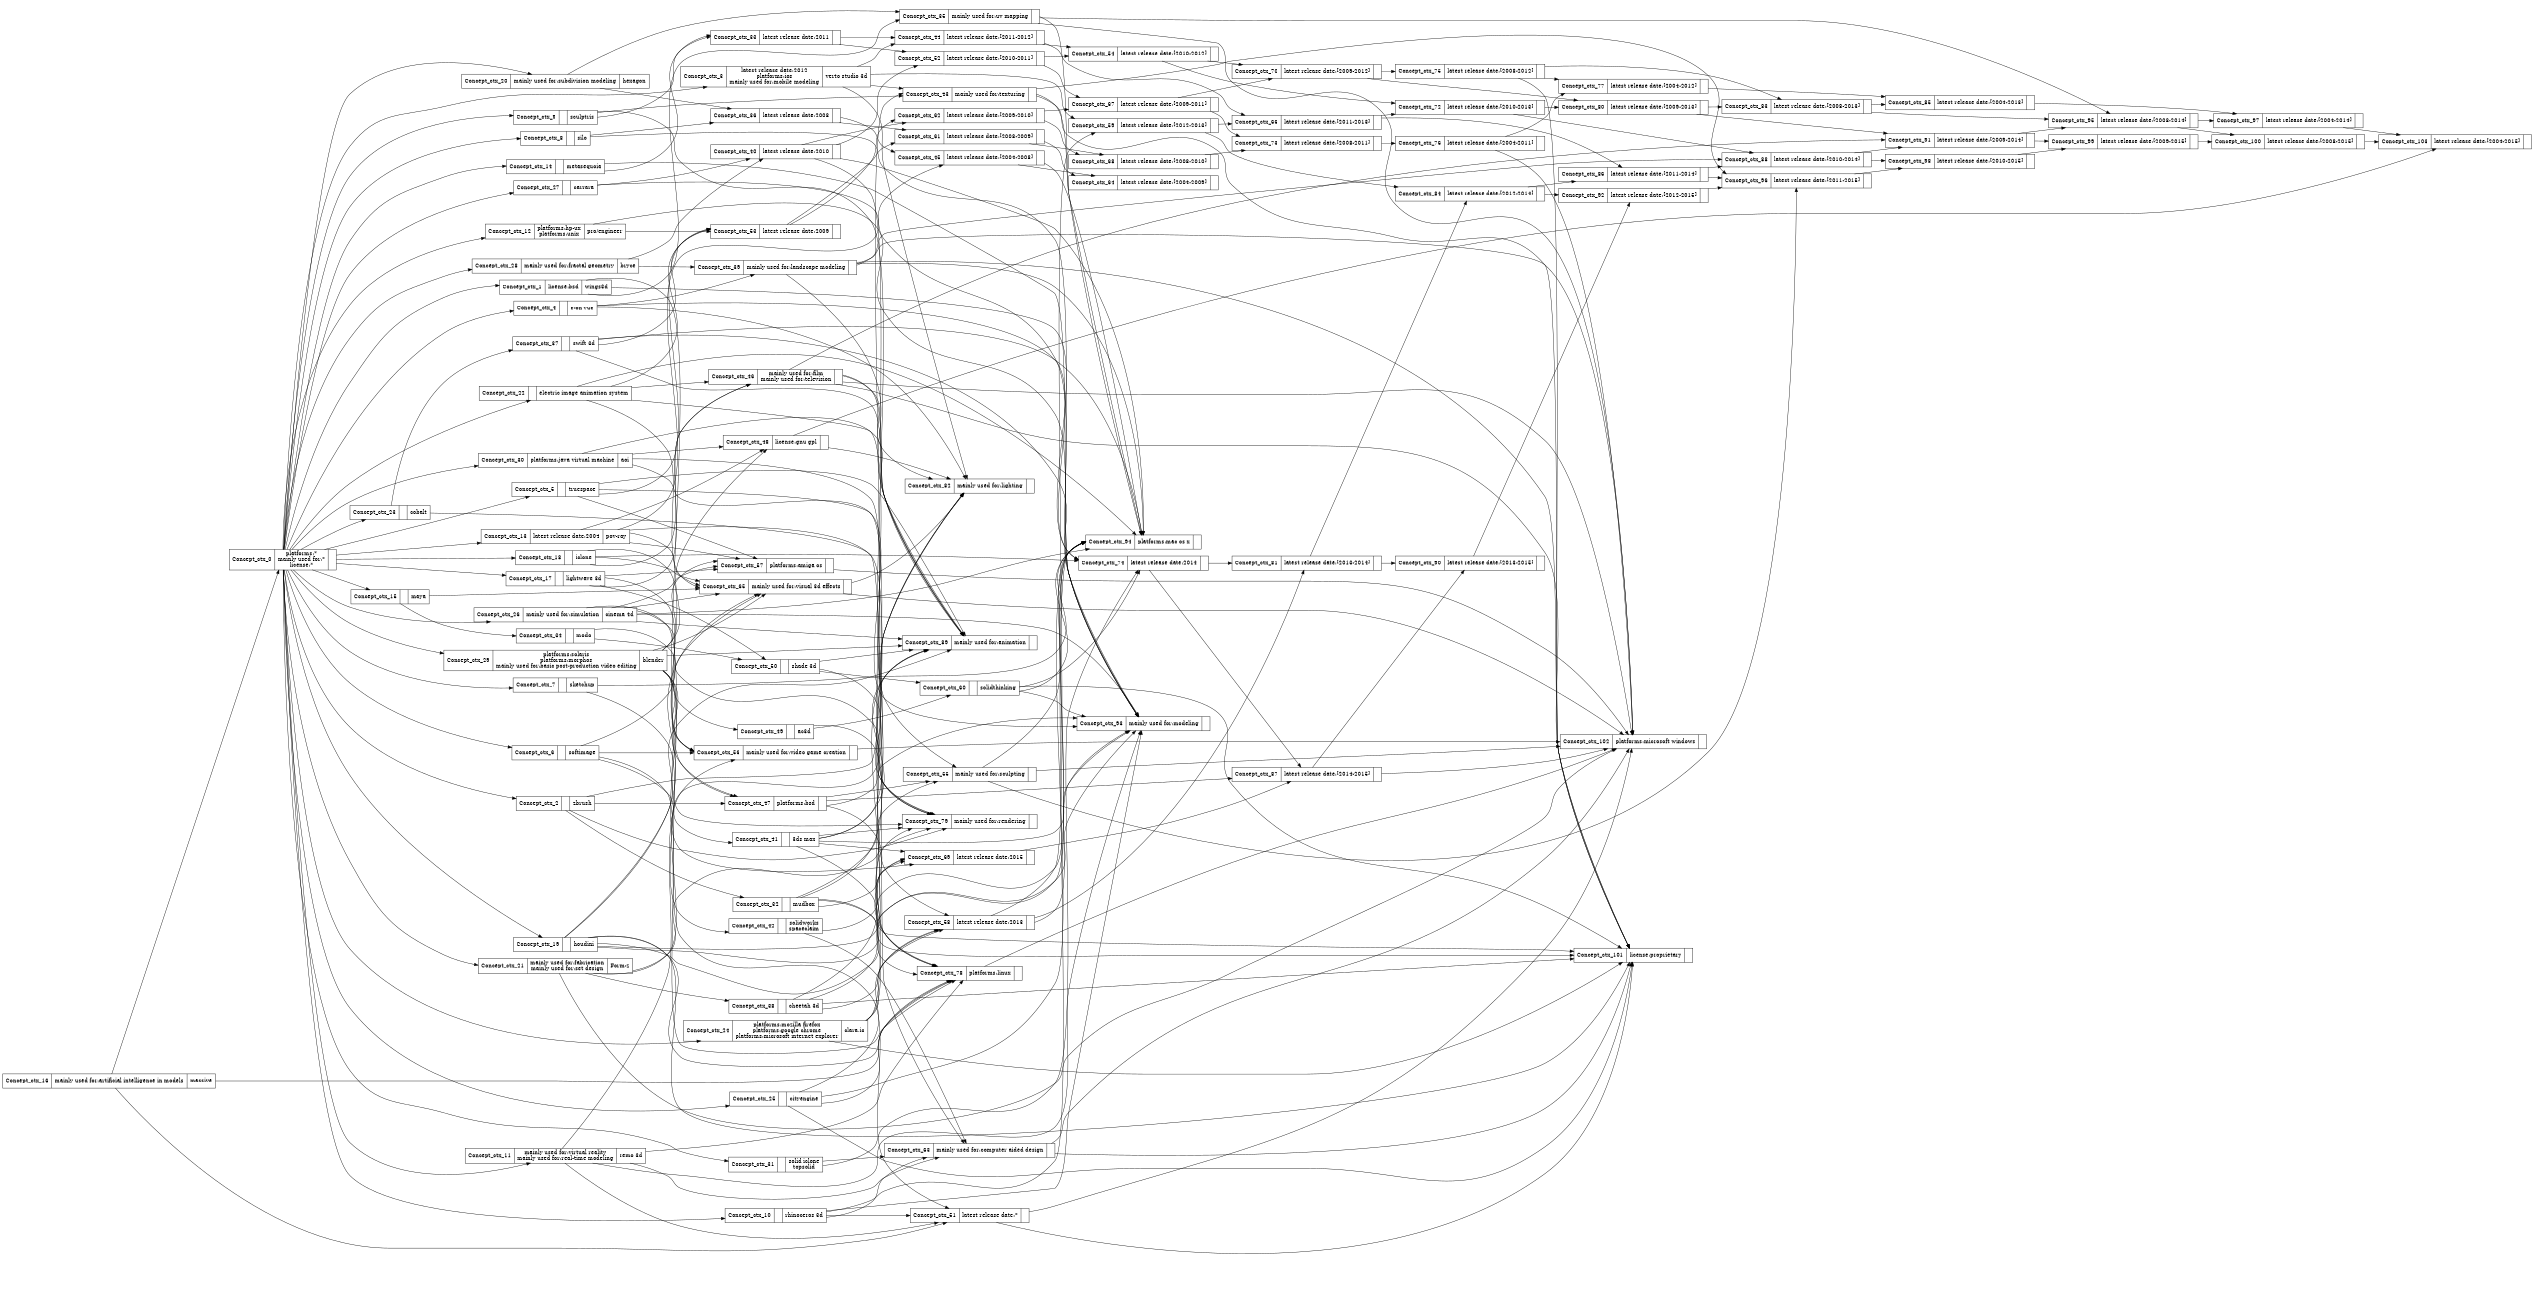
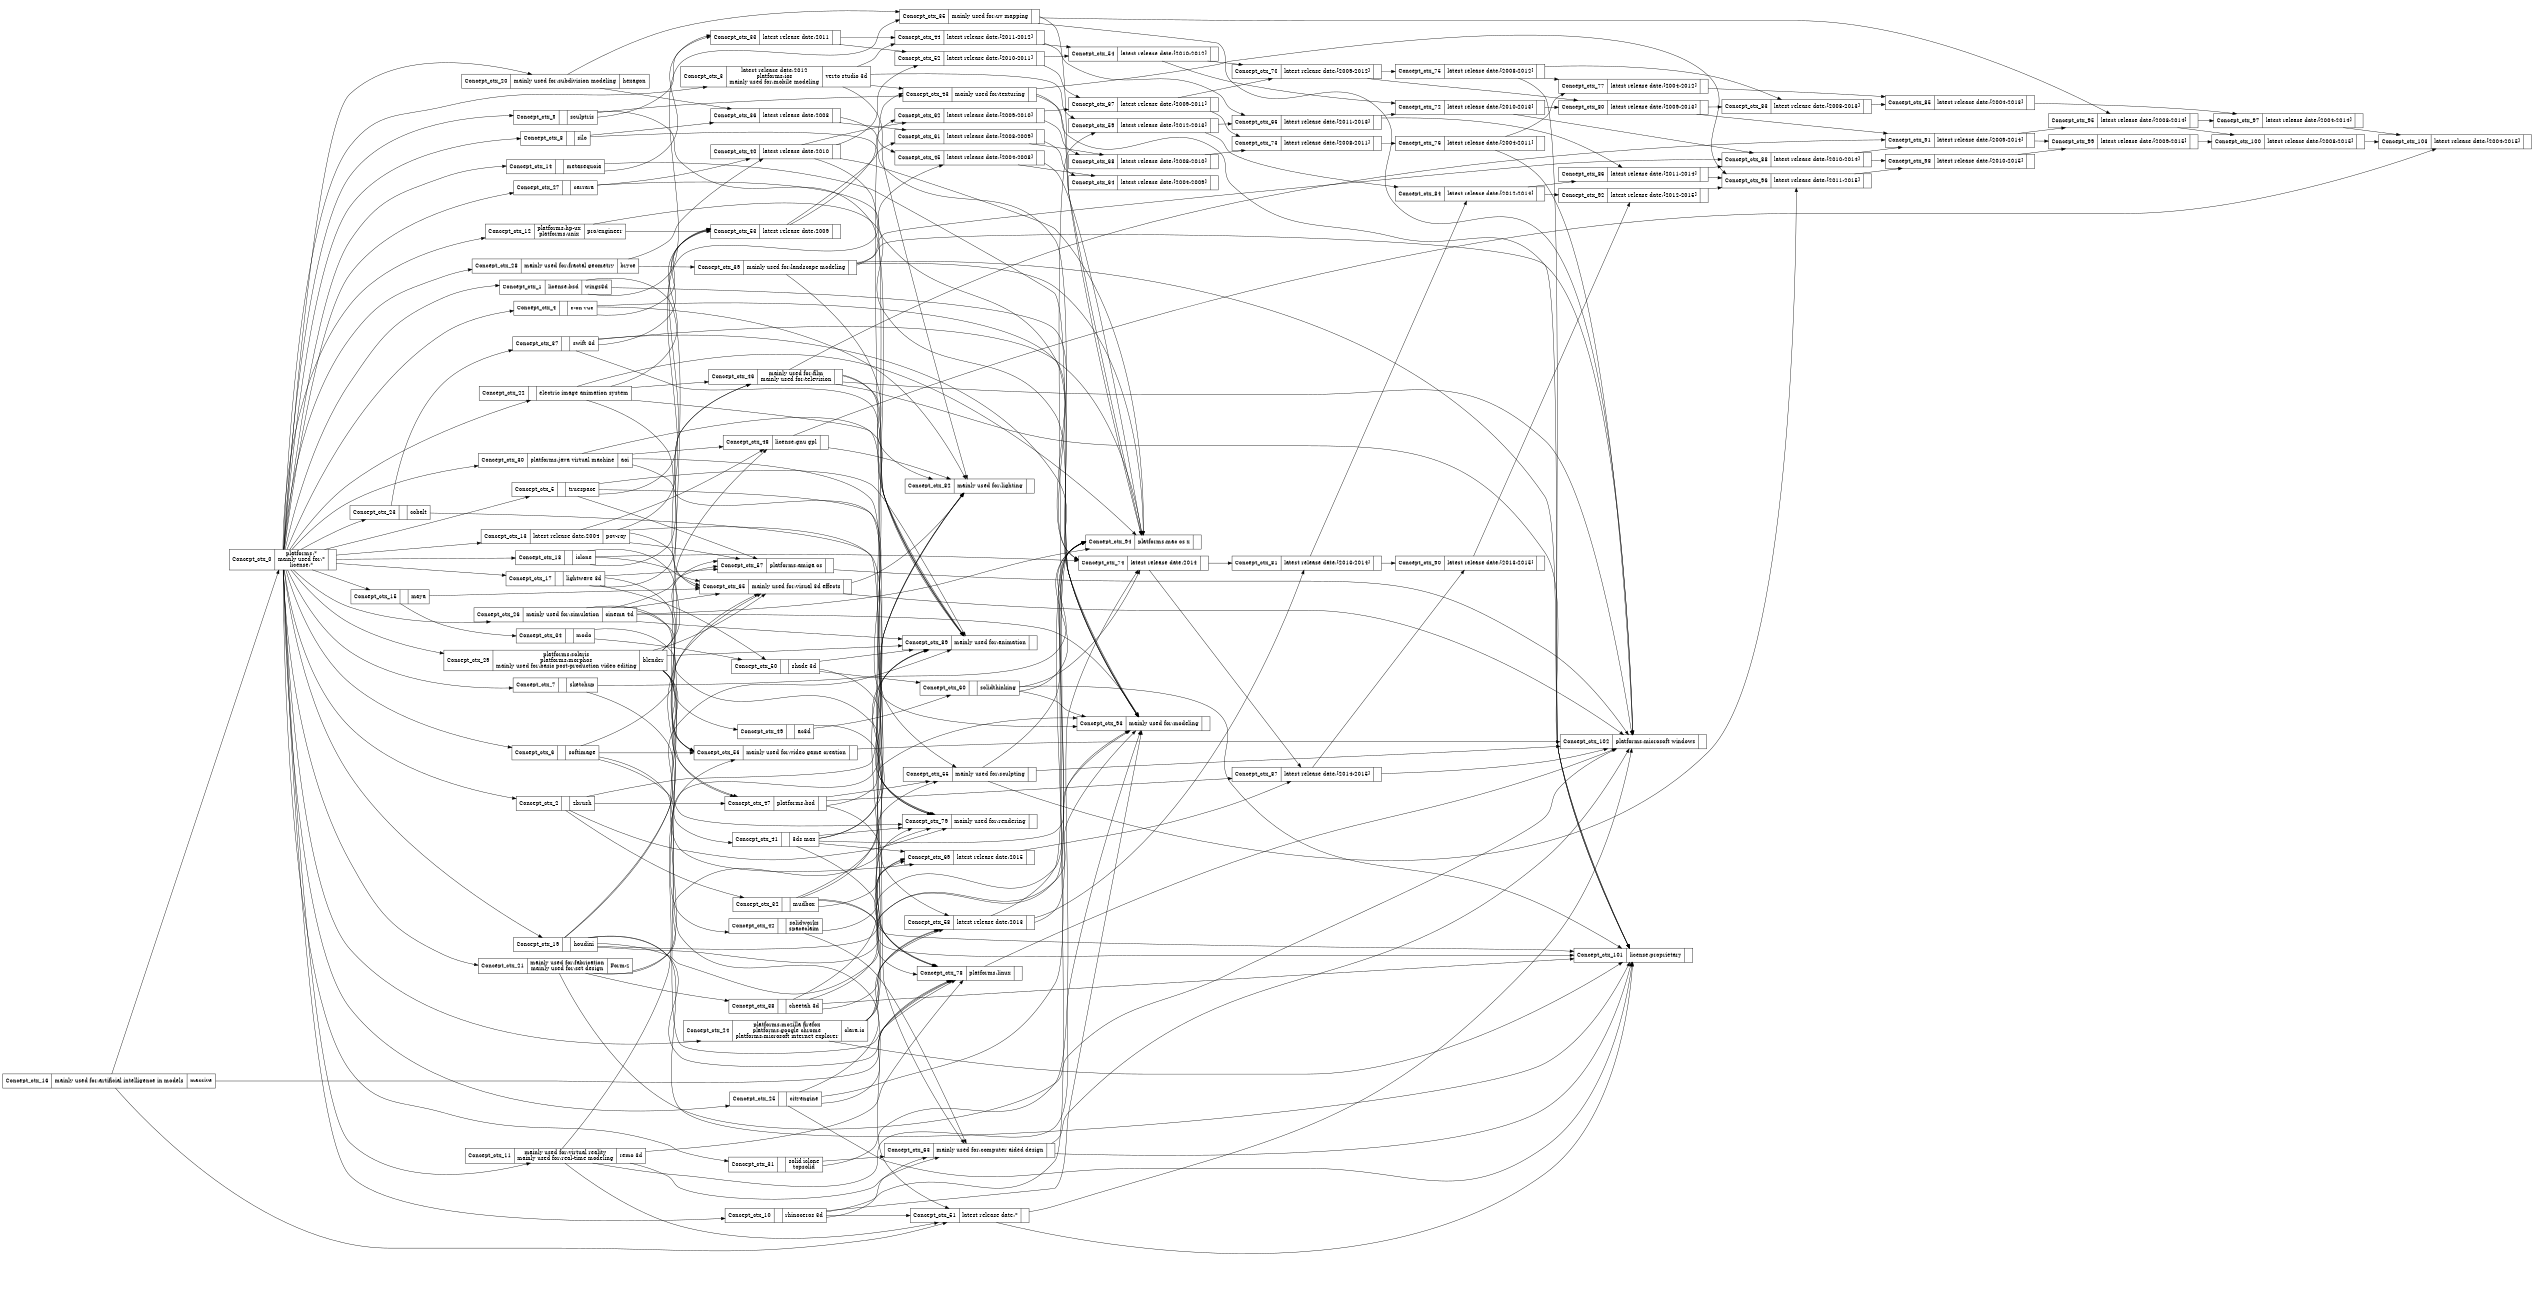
(1958, 116) -> none
(679, 295) -> (663, 301)
